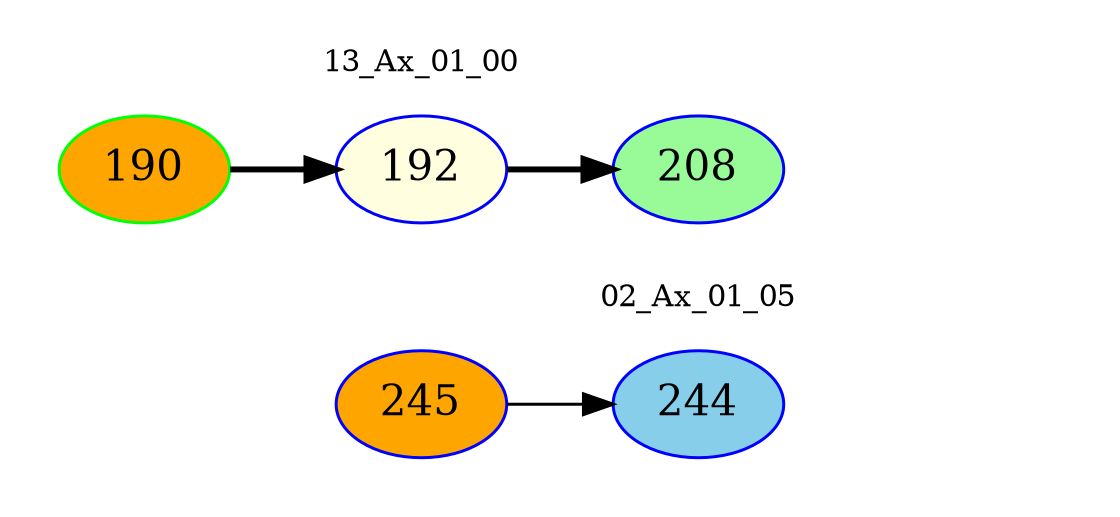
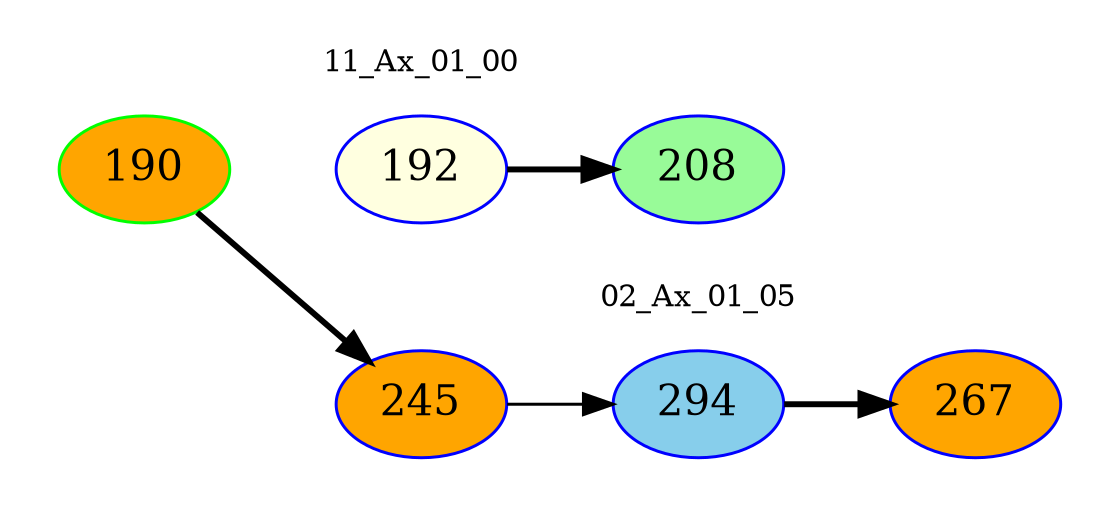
(421, 64) -> (421, 64)
(268, 169) -> (271, 277)
(698, 404) -> (698, 404)
none -> (975, 404)
